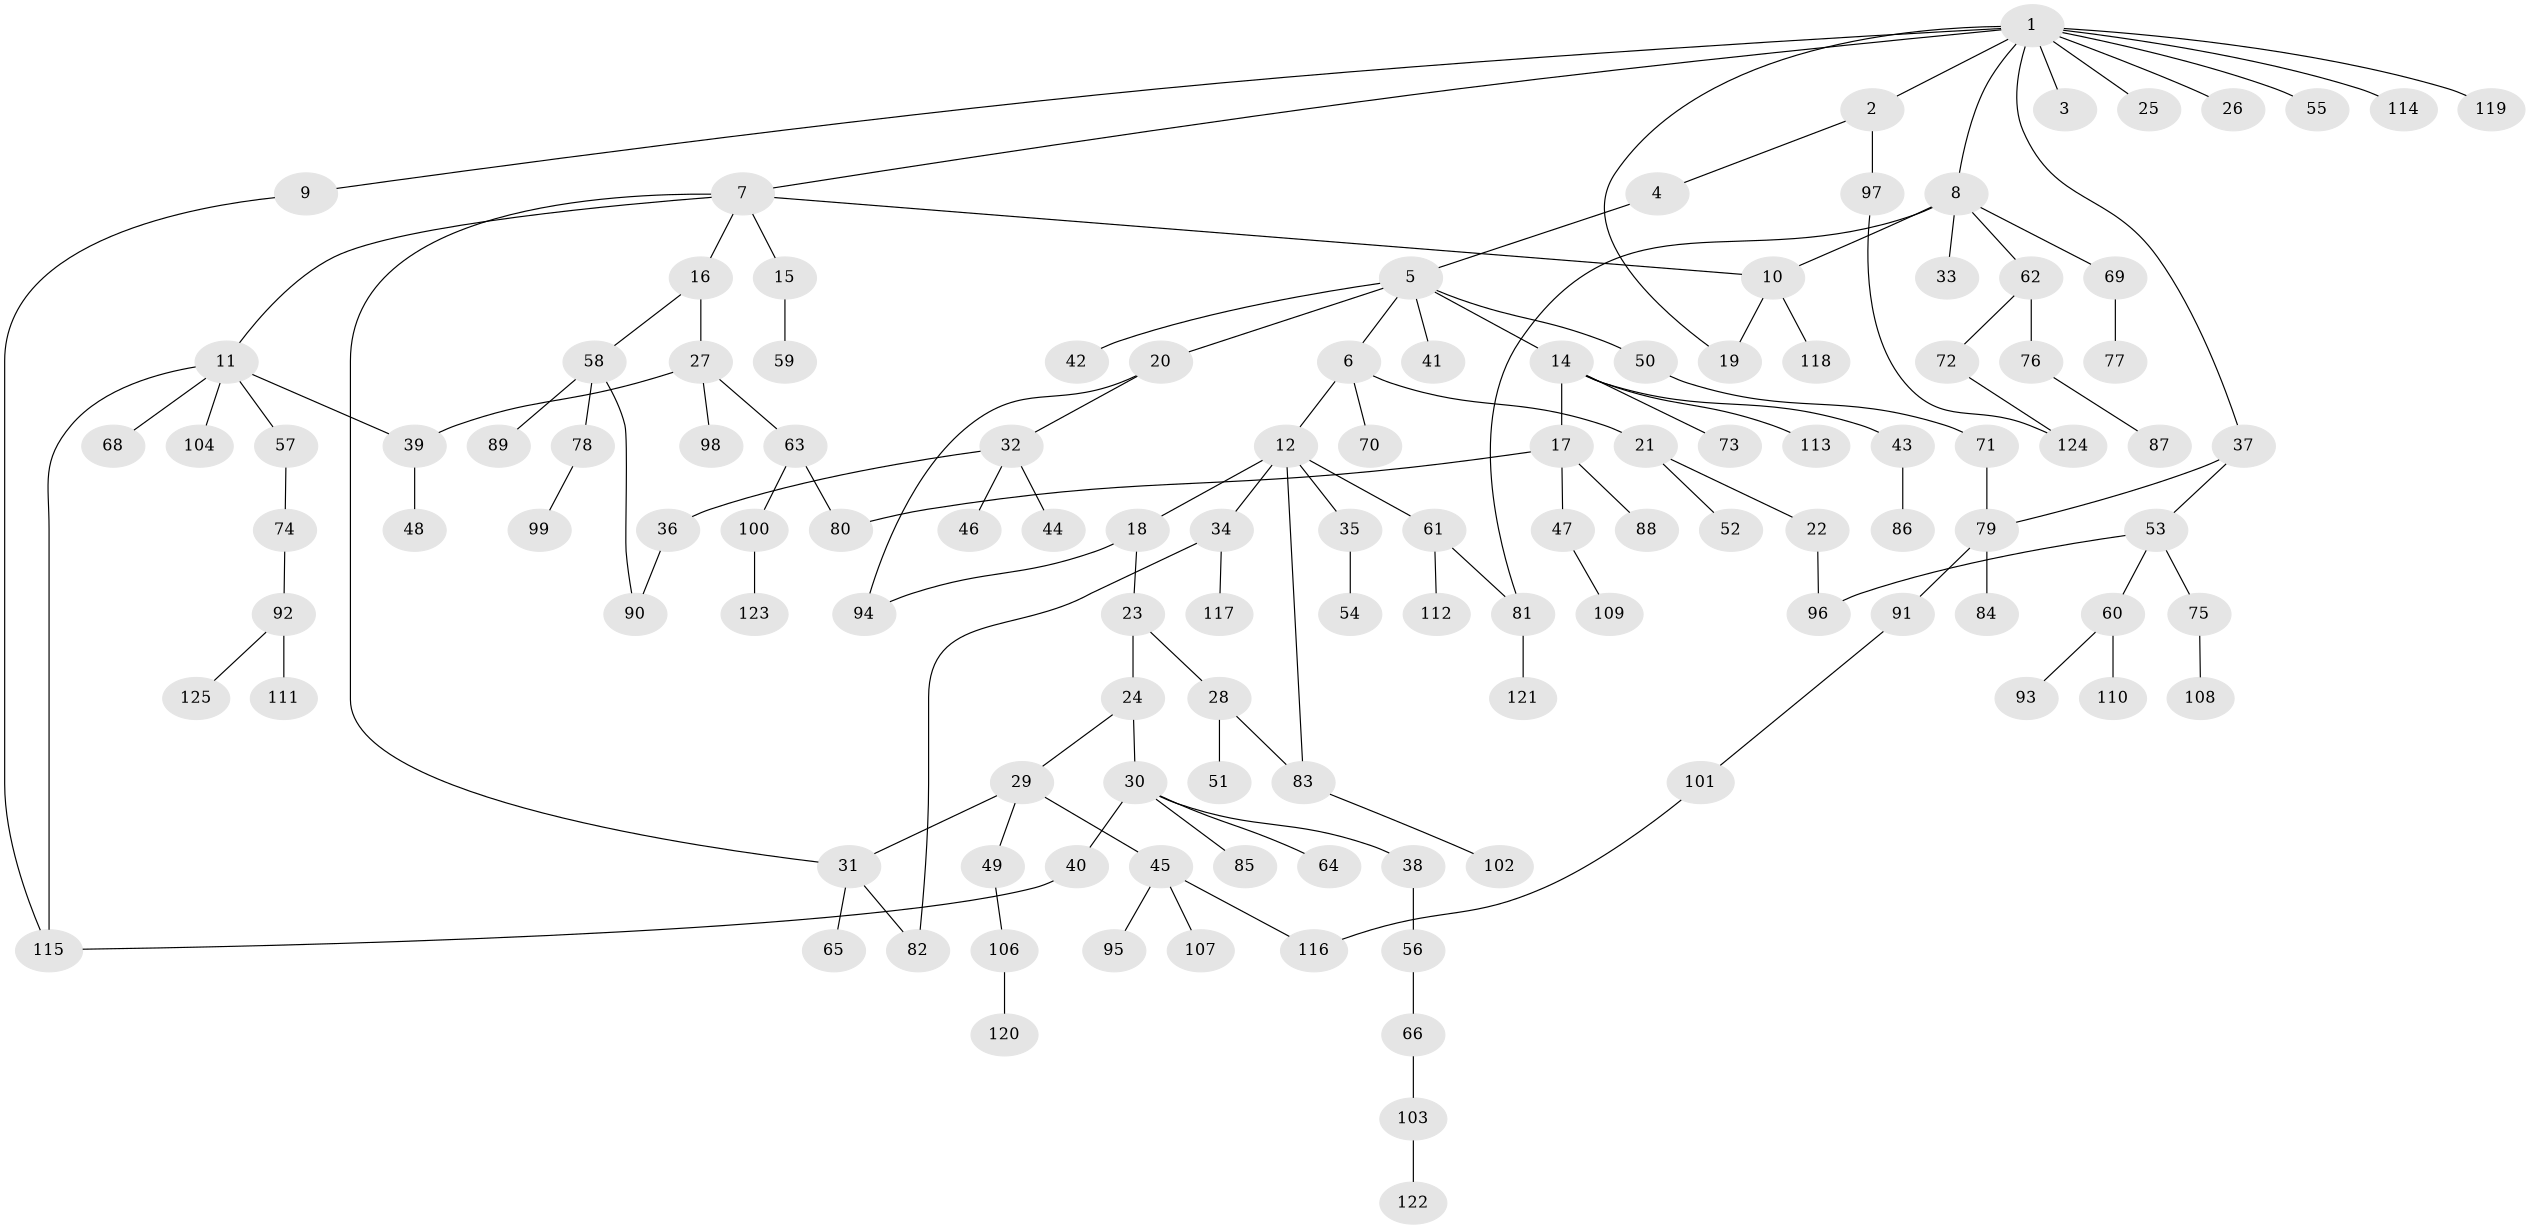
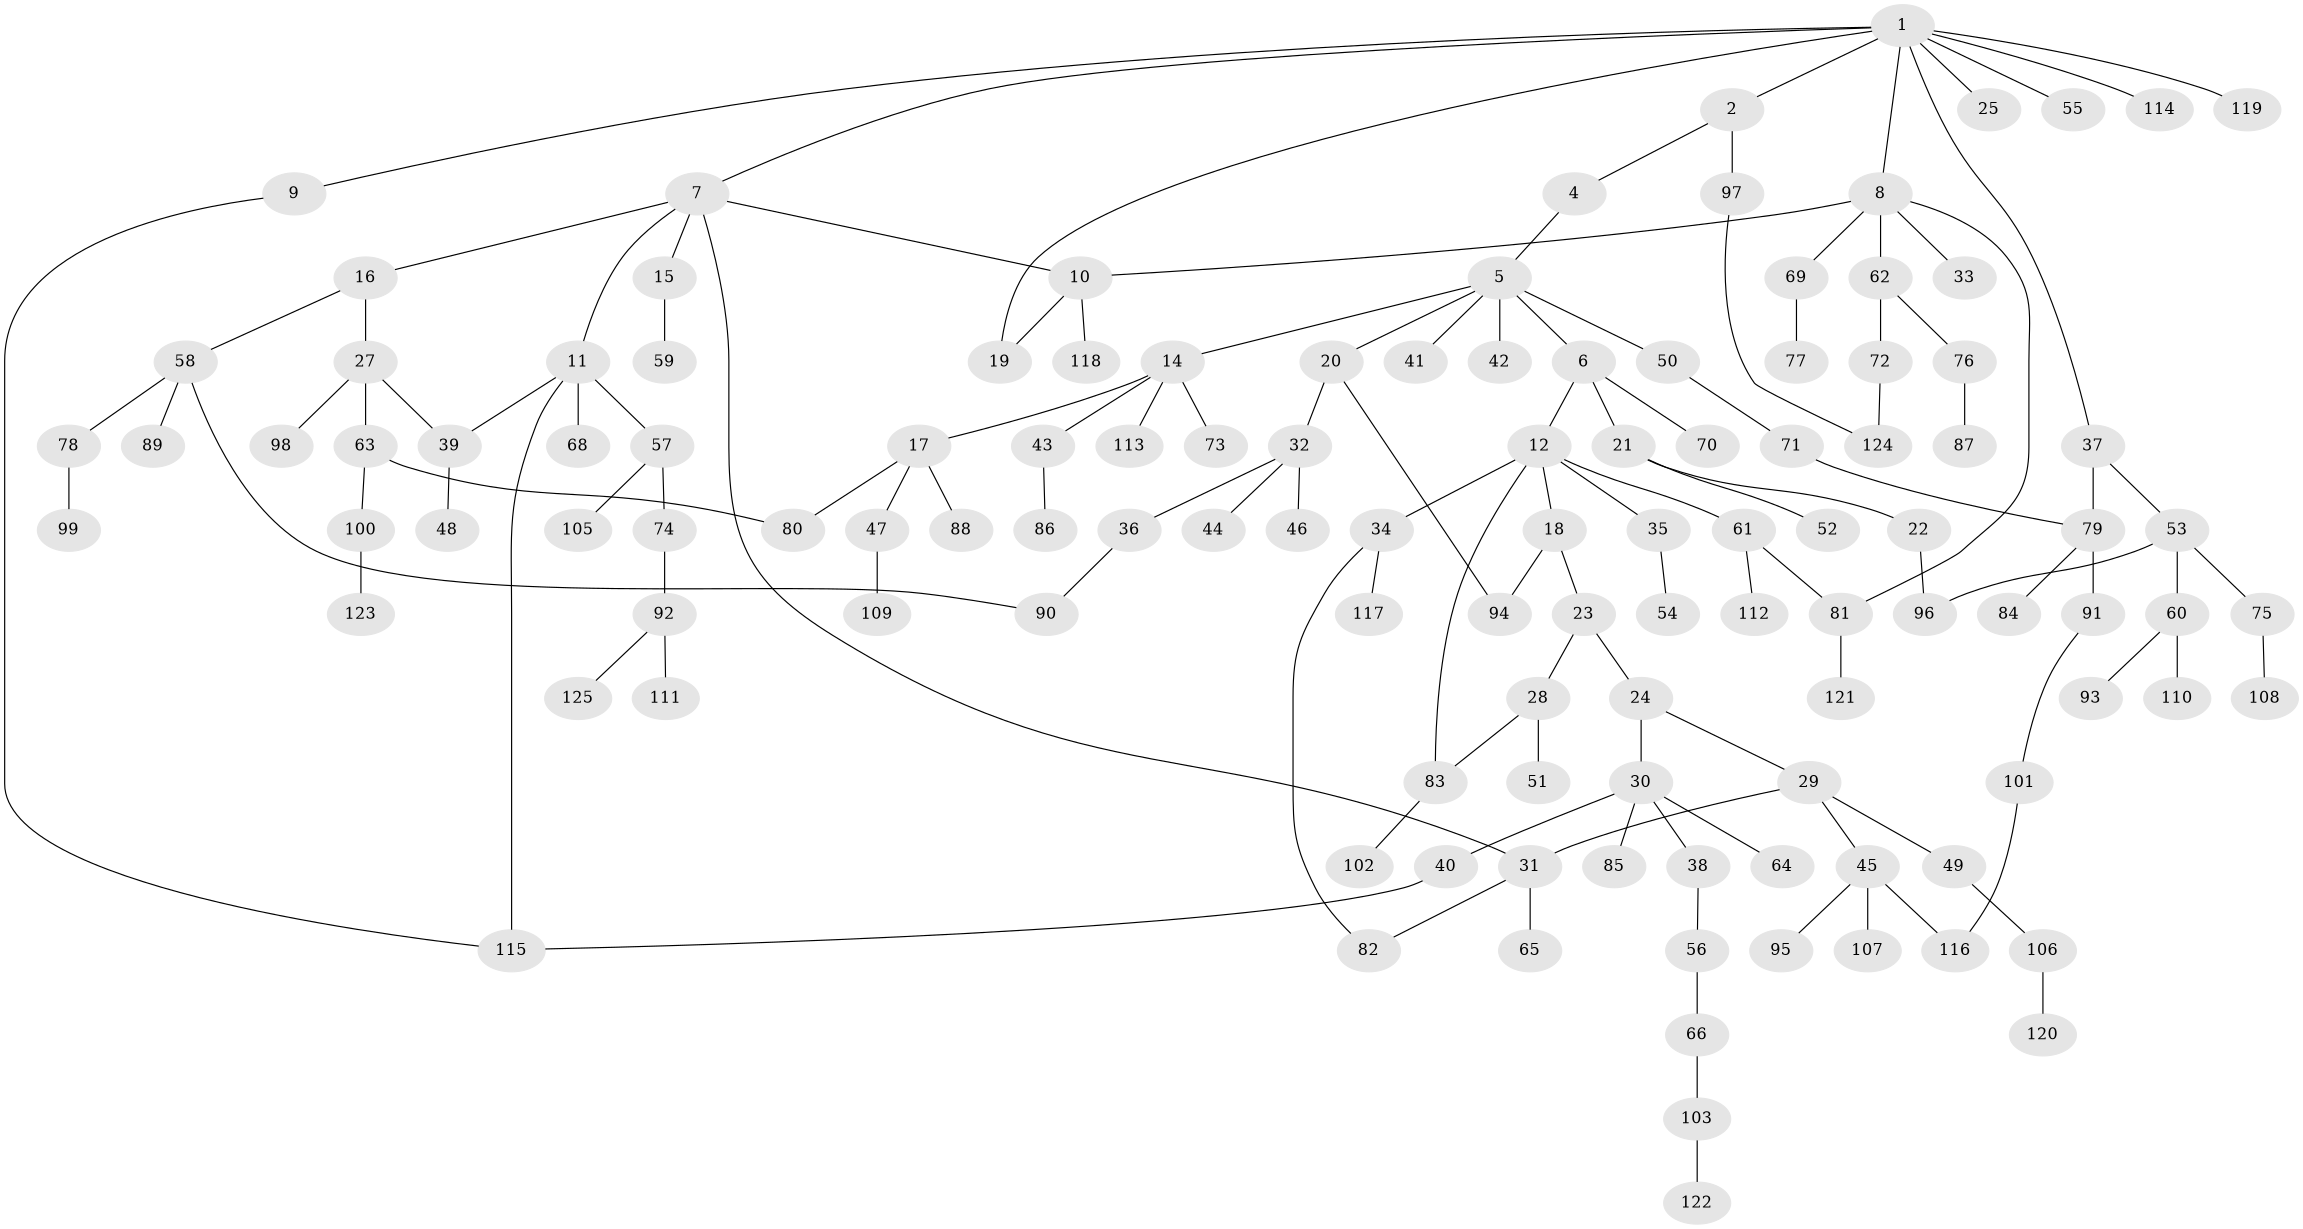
(2065, 110) -> none
(2233, 110) -> none
(200, 446) -> none
none -> (578, 530)
